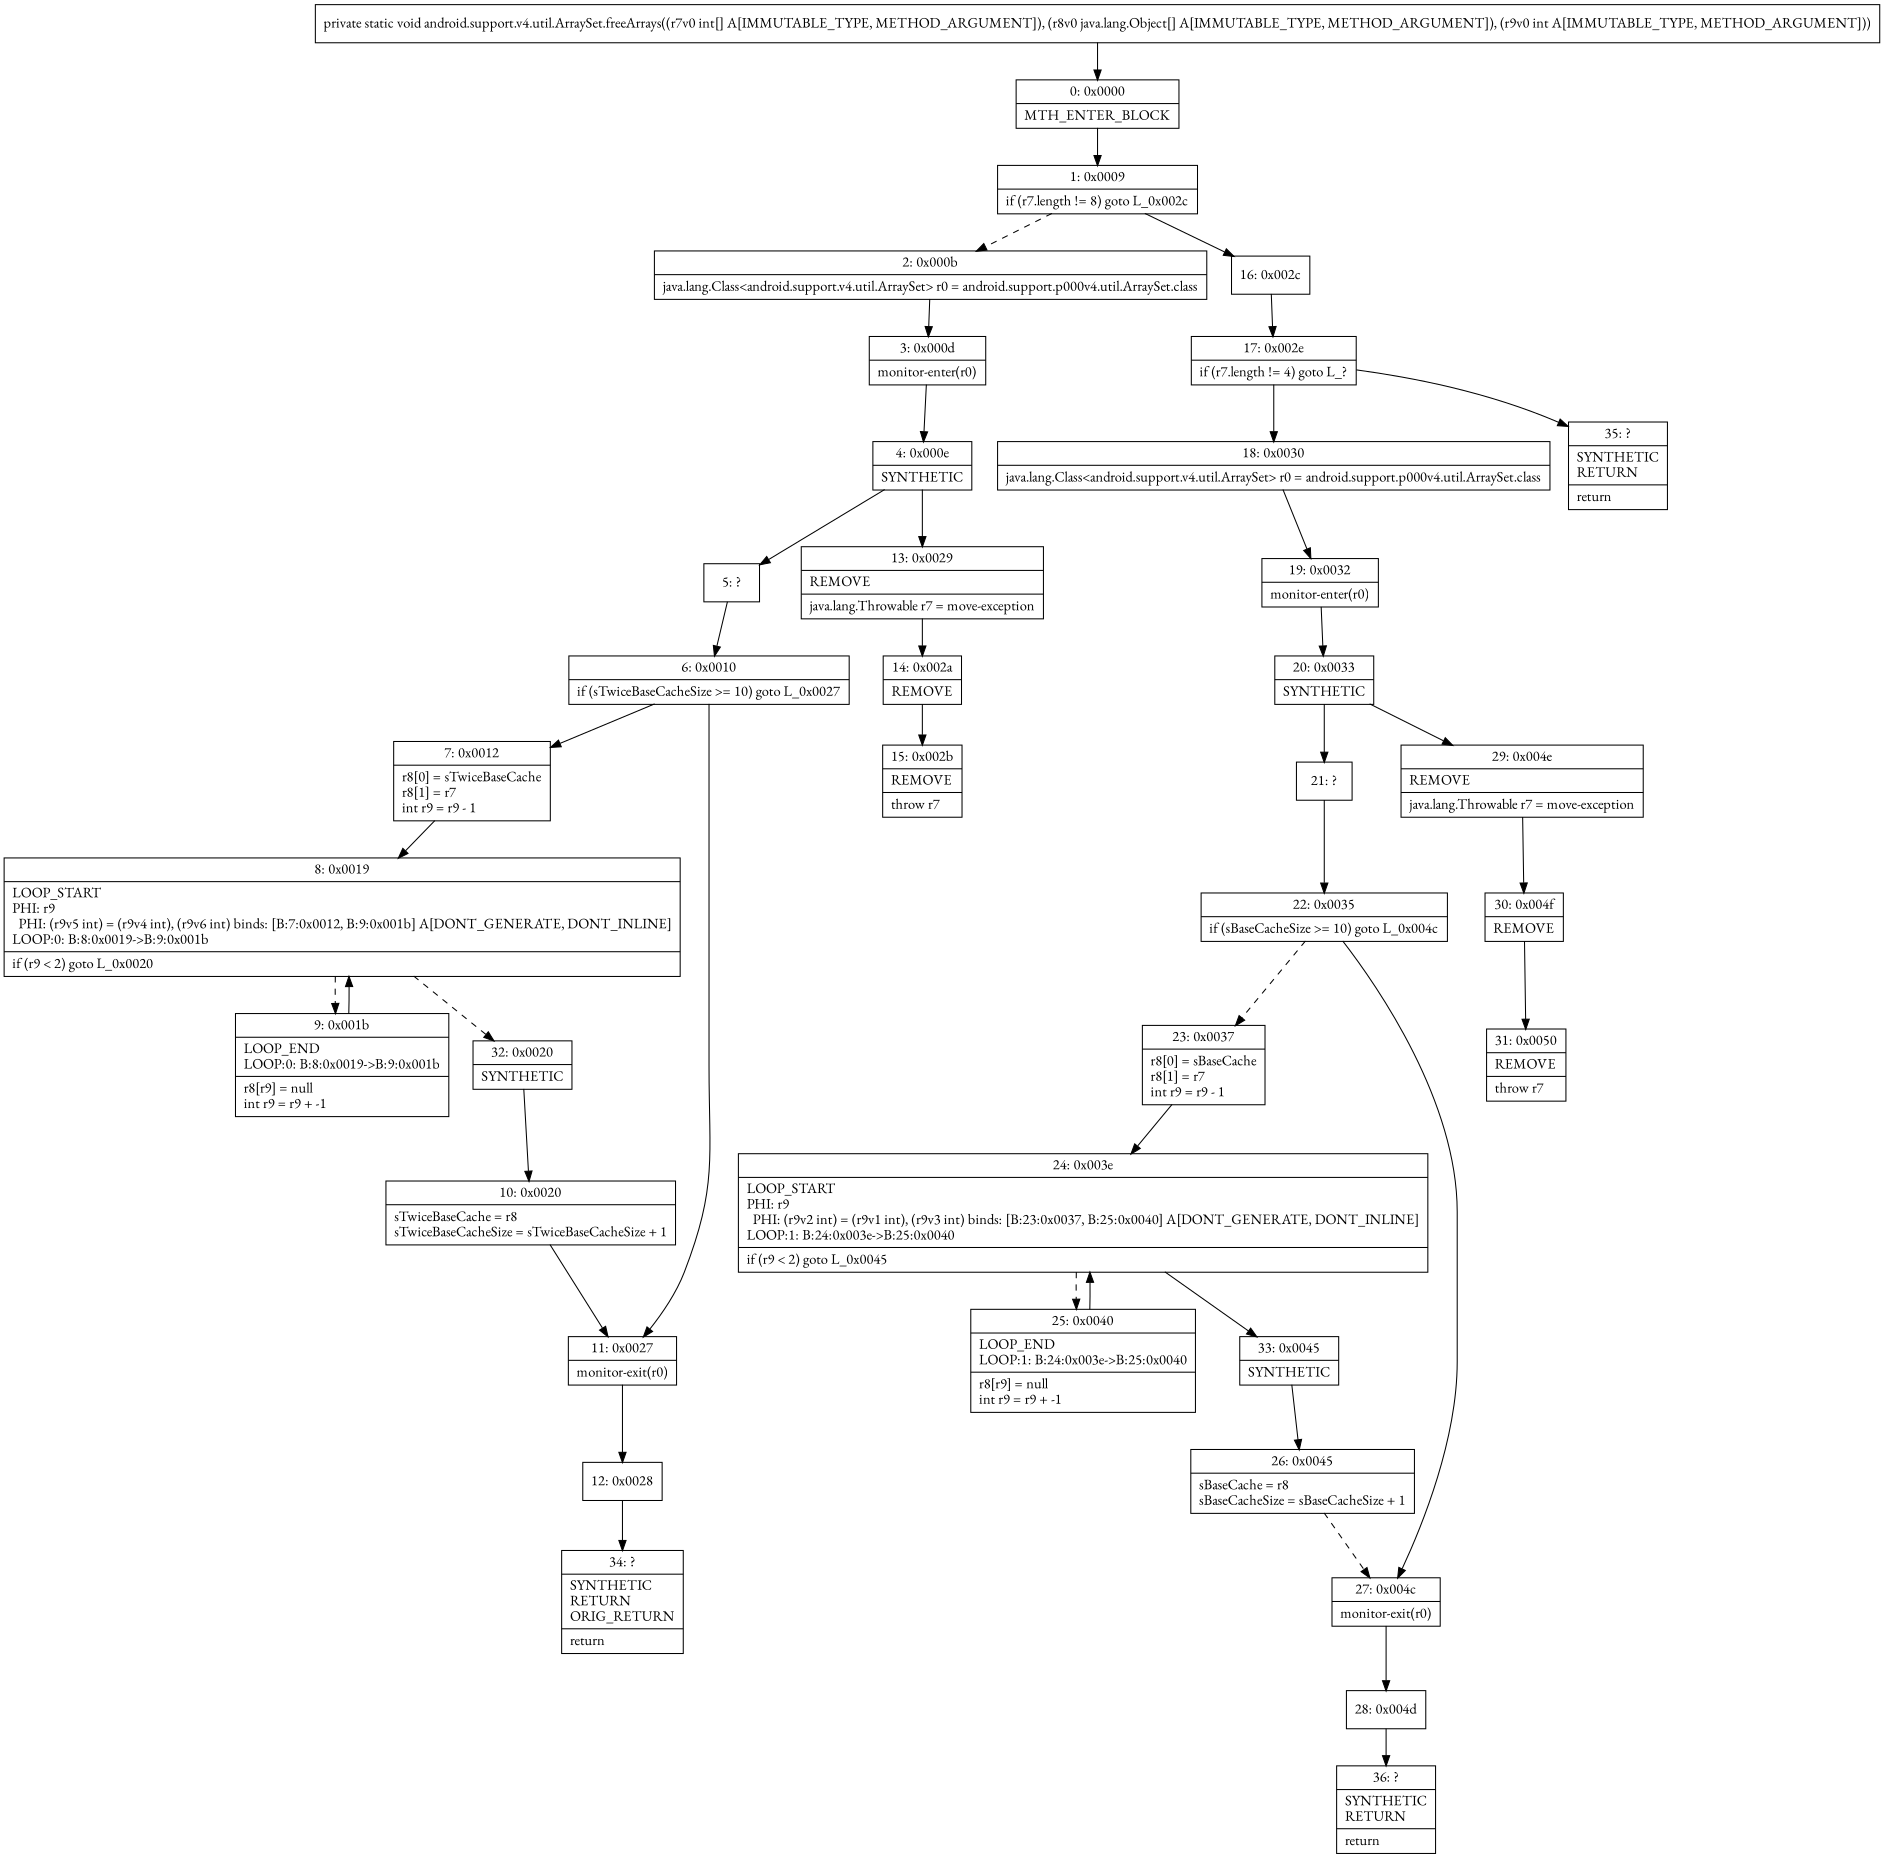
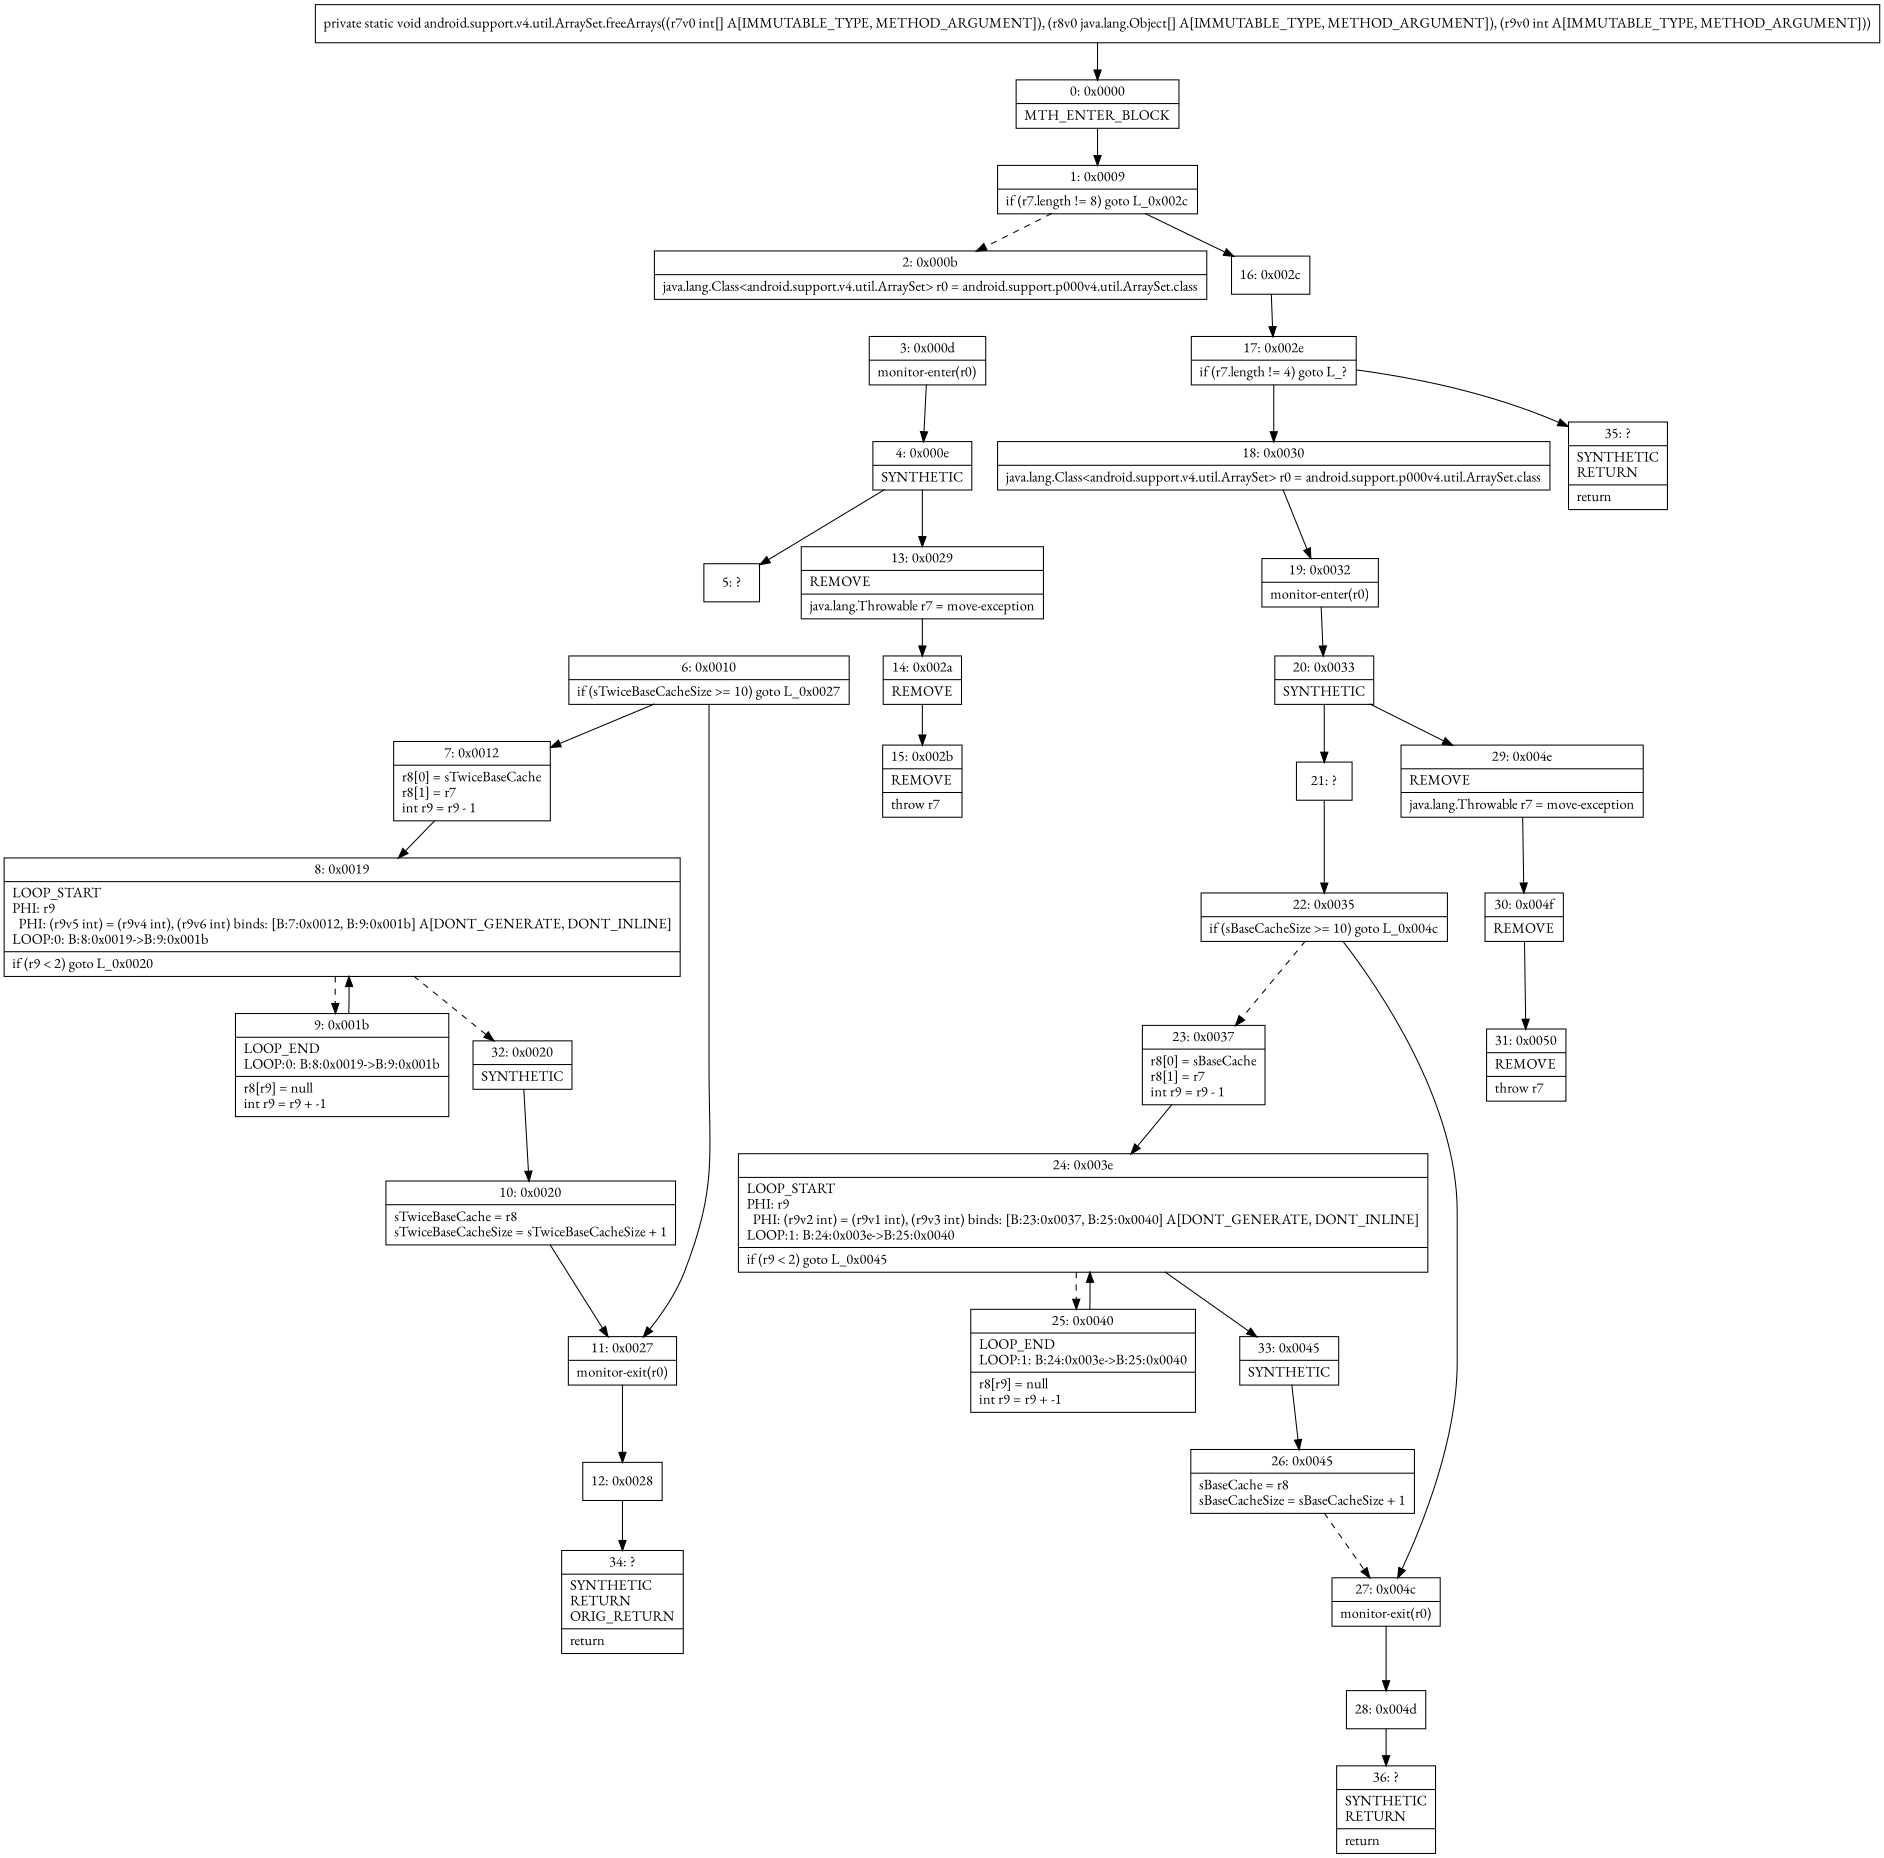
(929, 313) -> none
(722, 624) -> none
